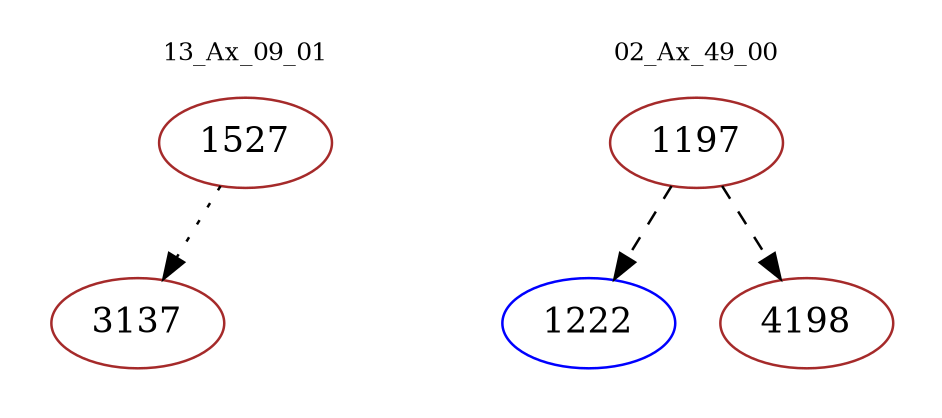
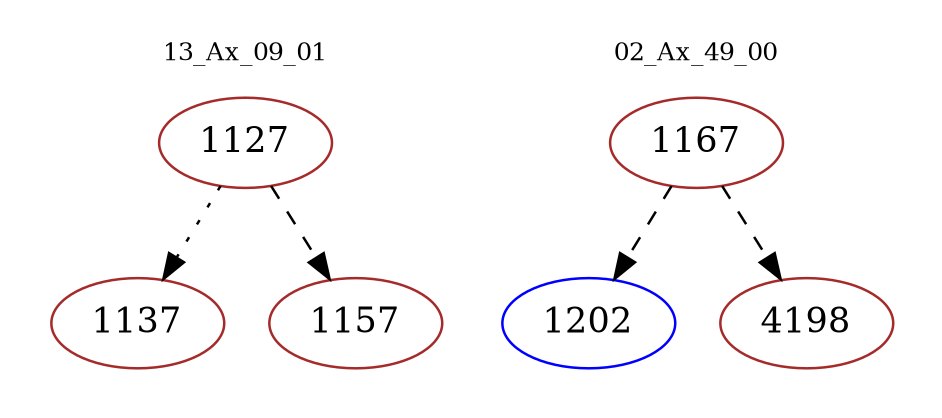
(246, 143) -> (246, 143)
(697, 143) -> (697, 143)
(138, 323) -> (138, 323)
none -> (356, 323)
(589, 323) -> (589, 323)
